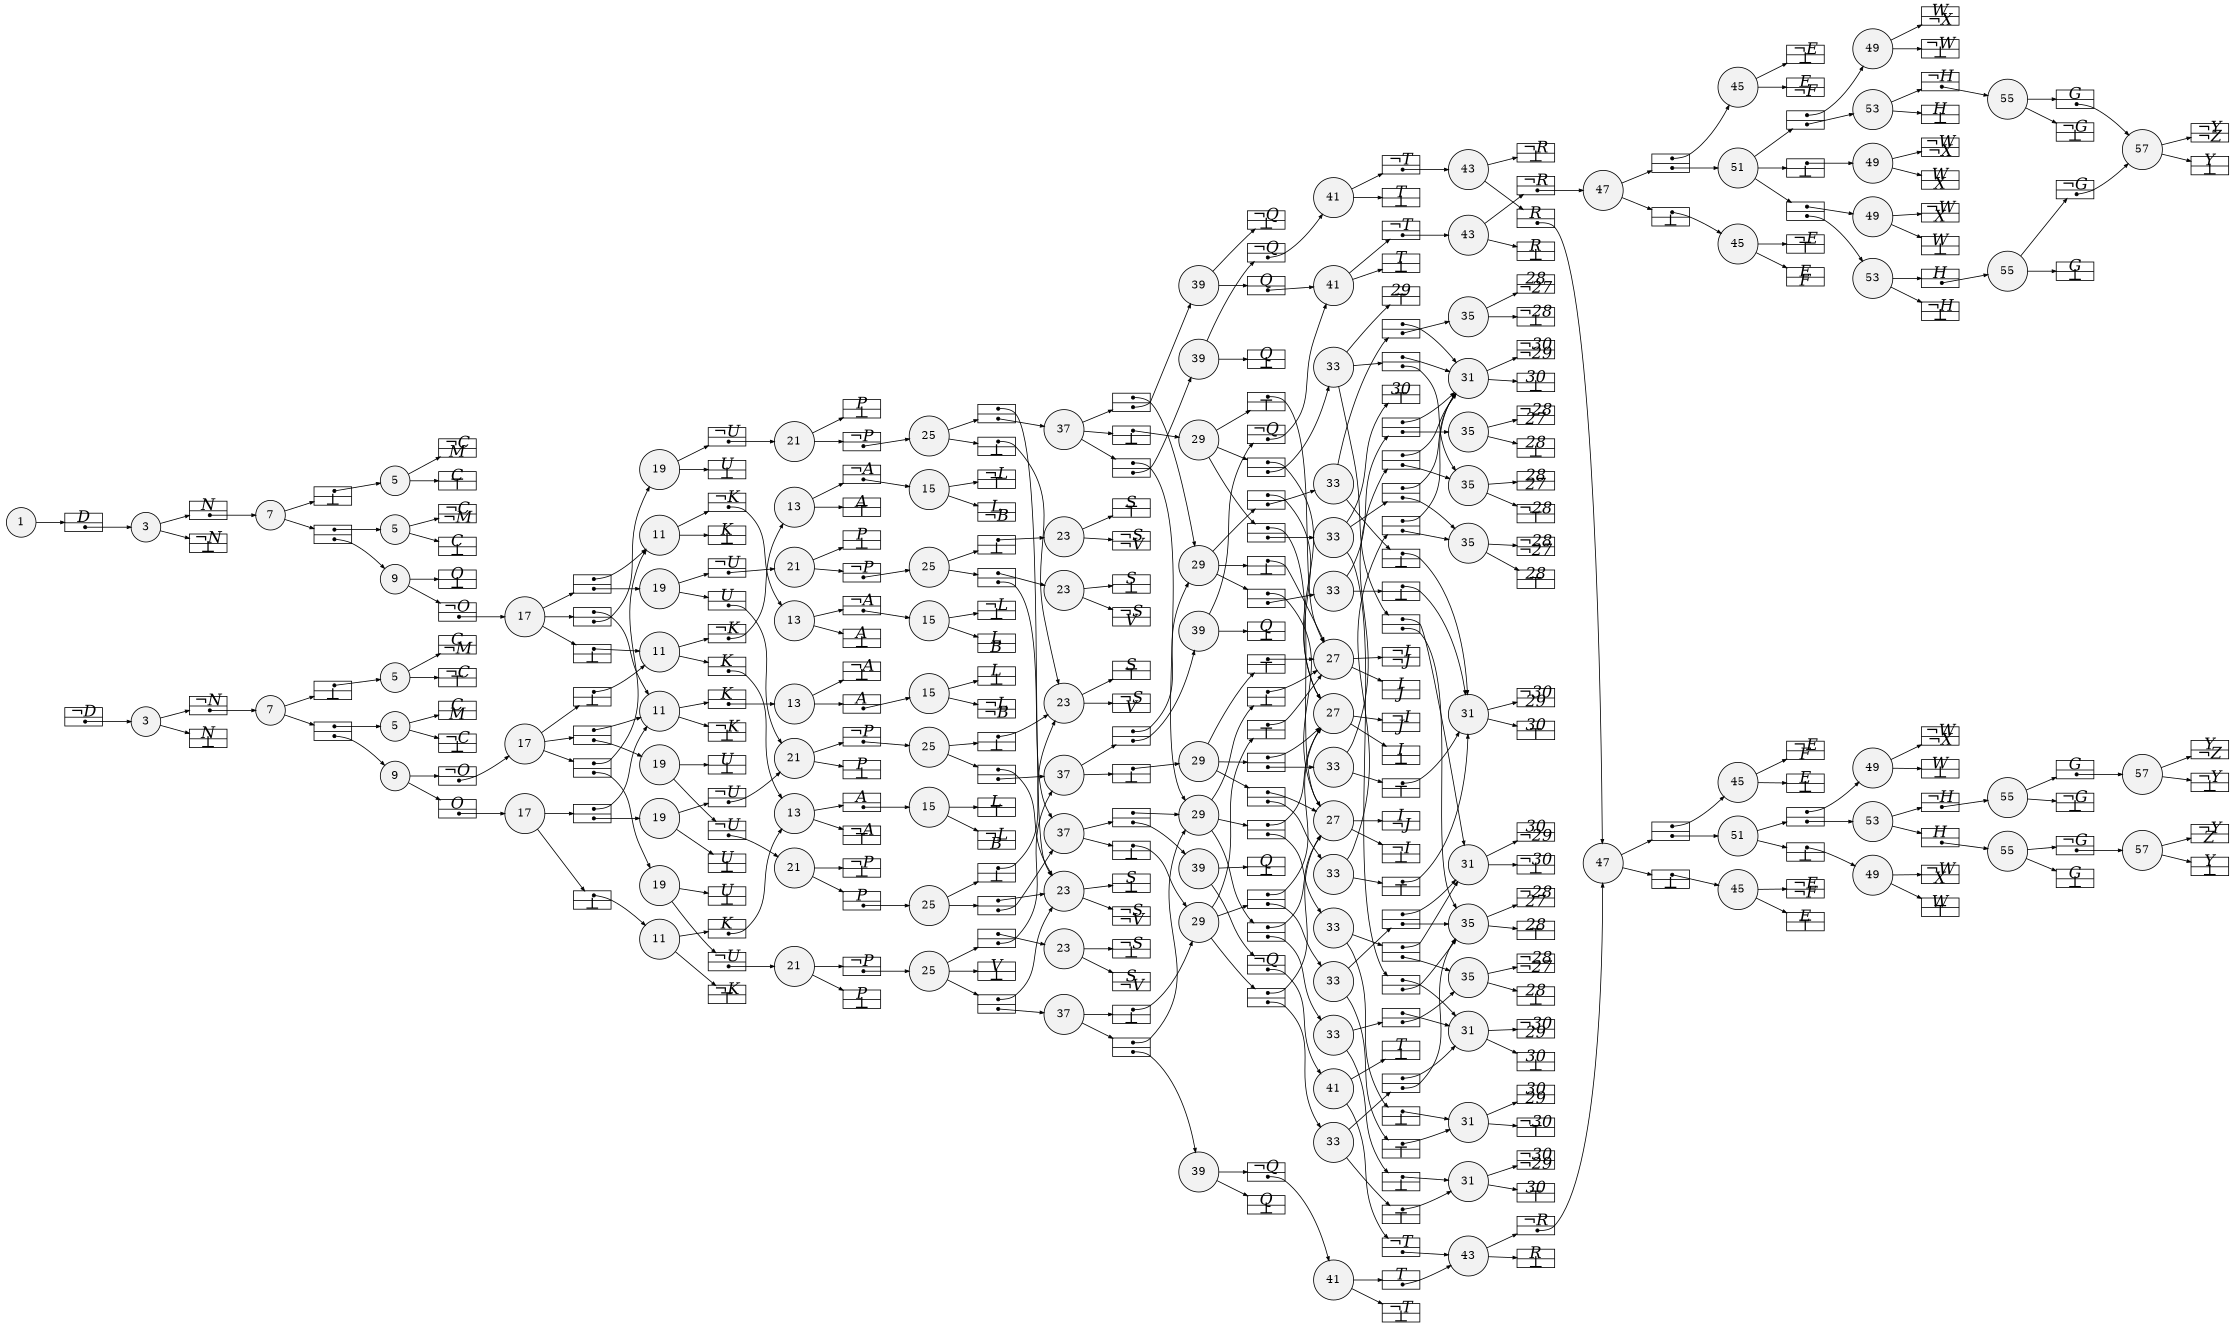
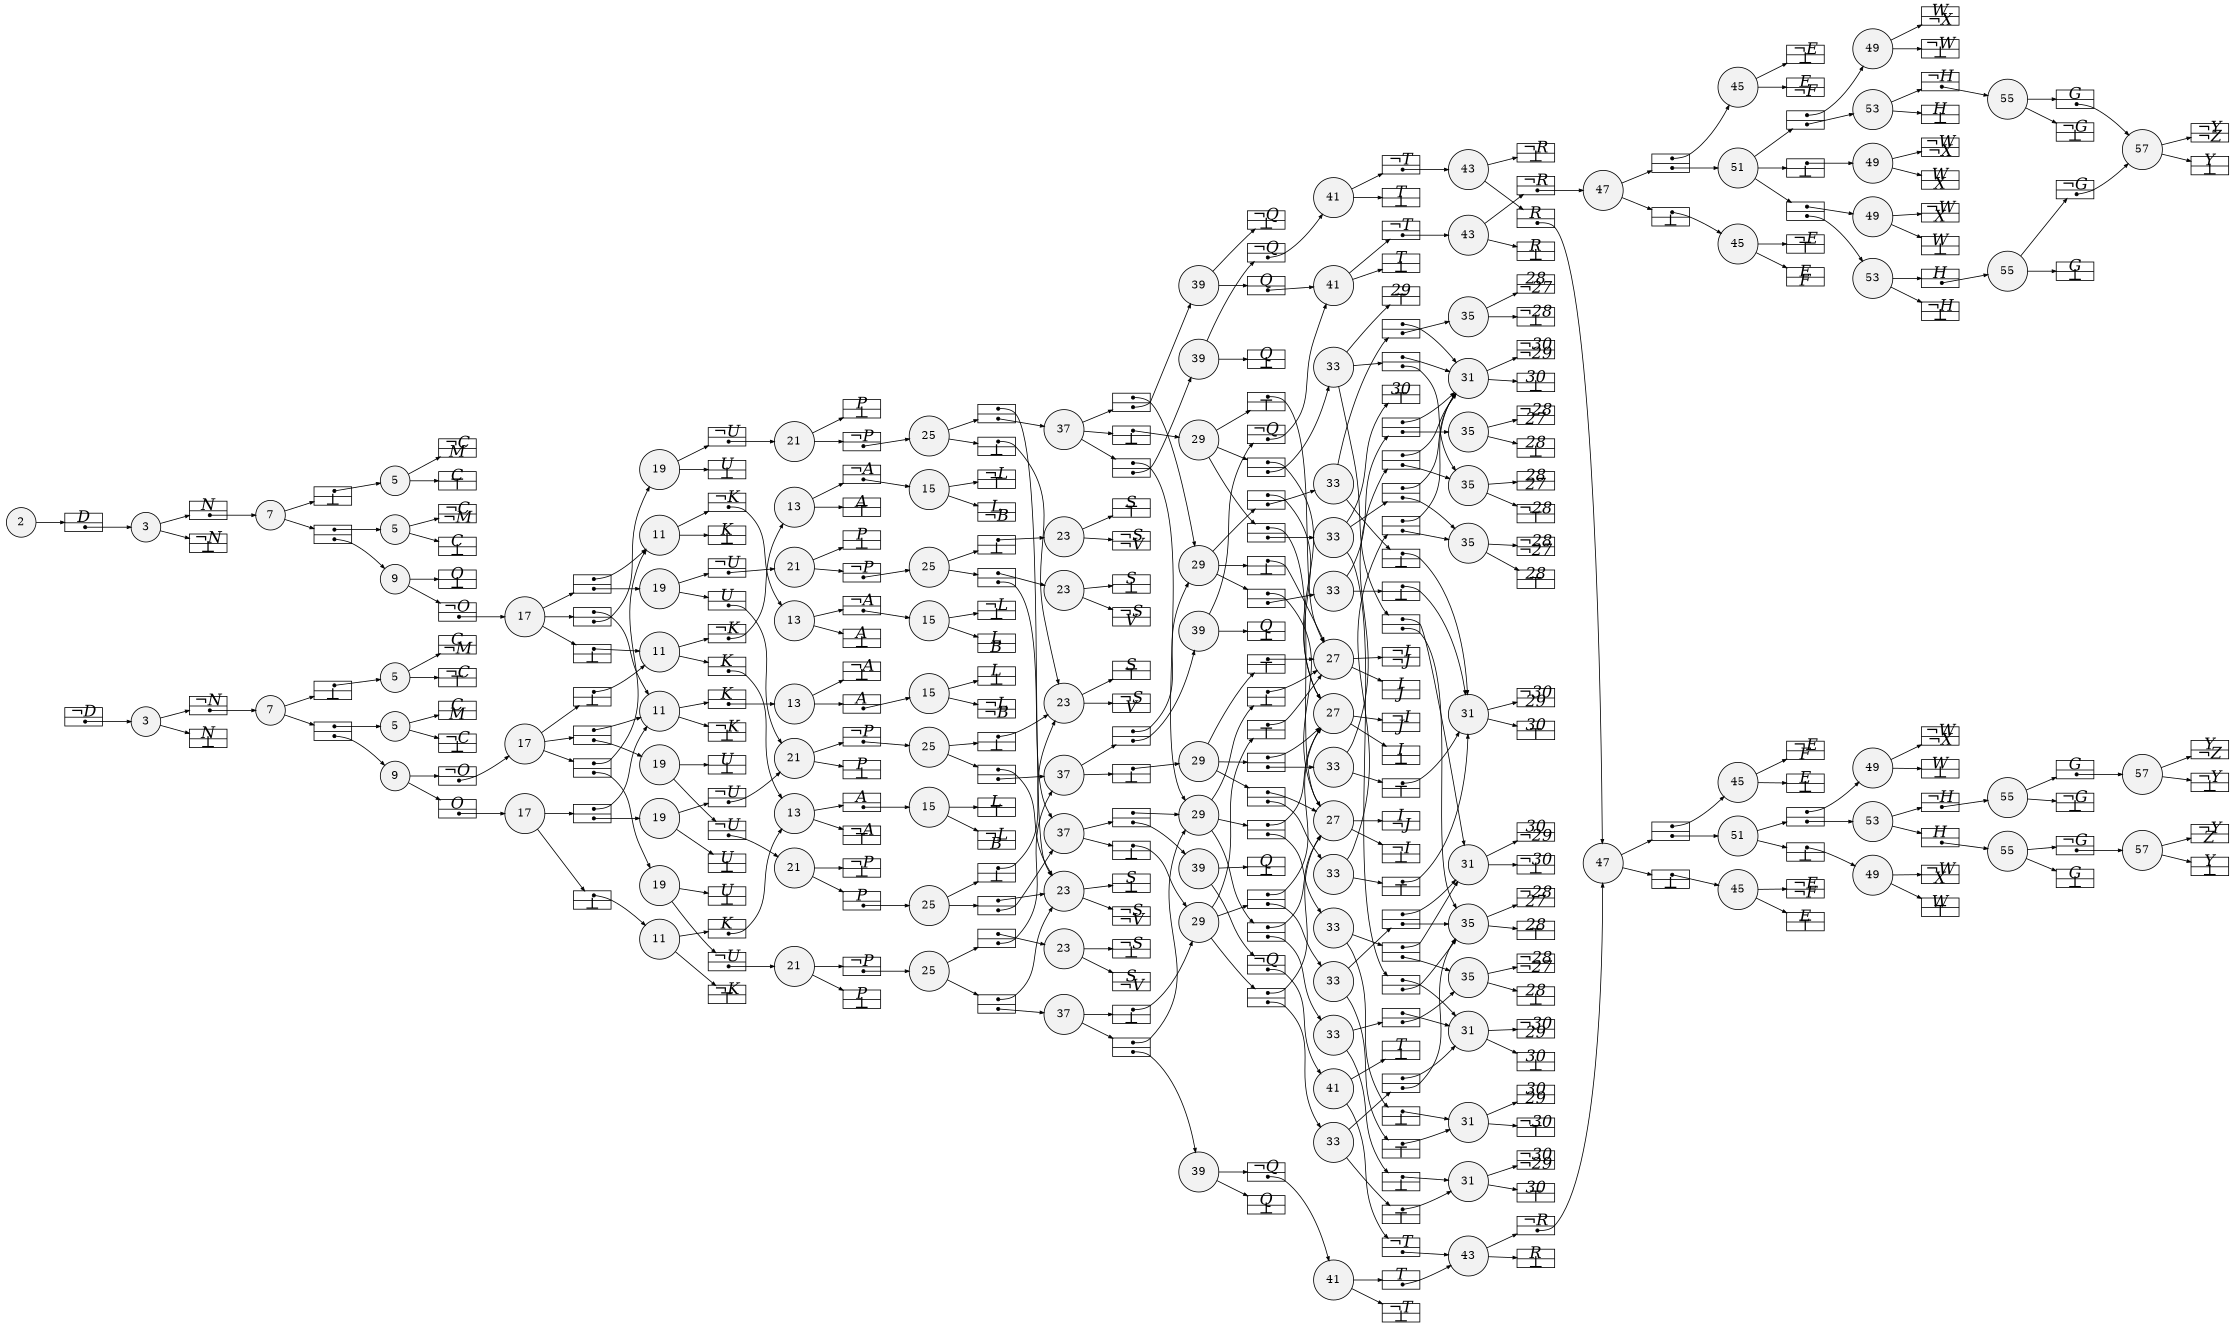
(21, 522) -> (21, 522)
(997, 971) -> none
